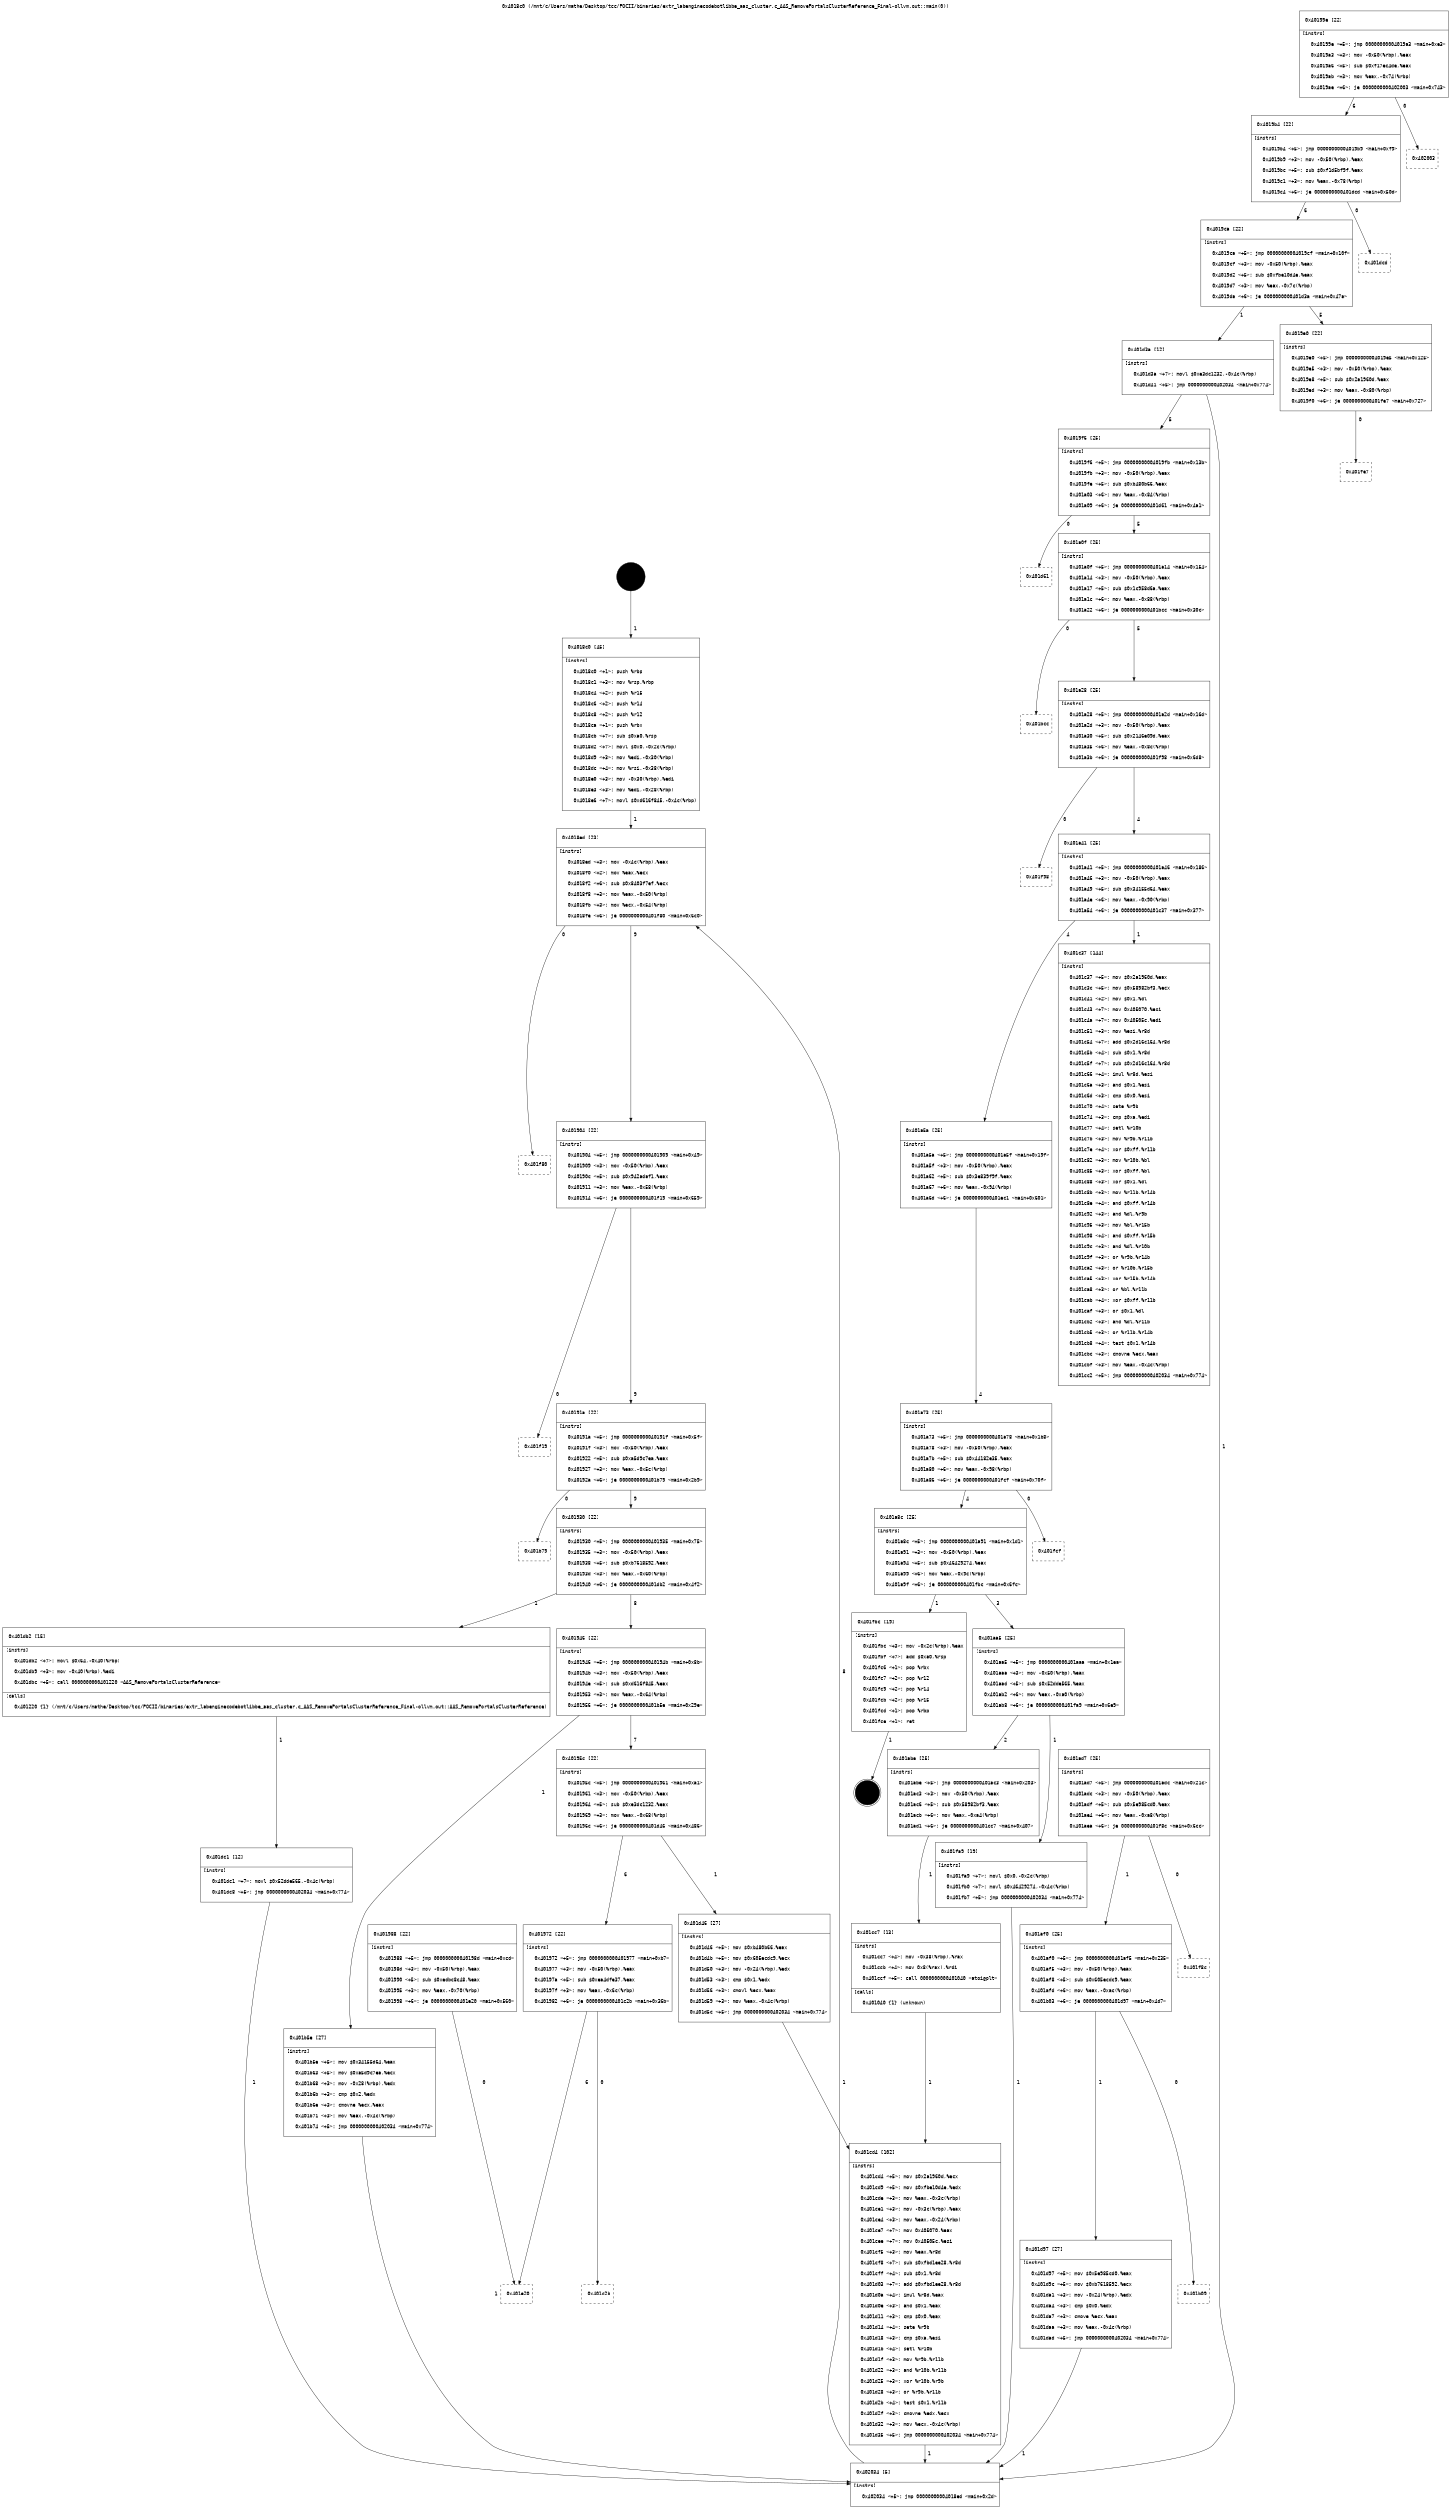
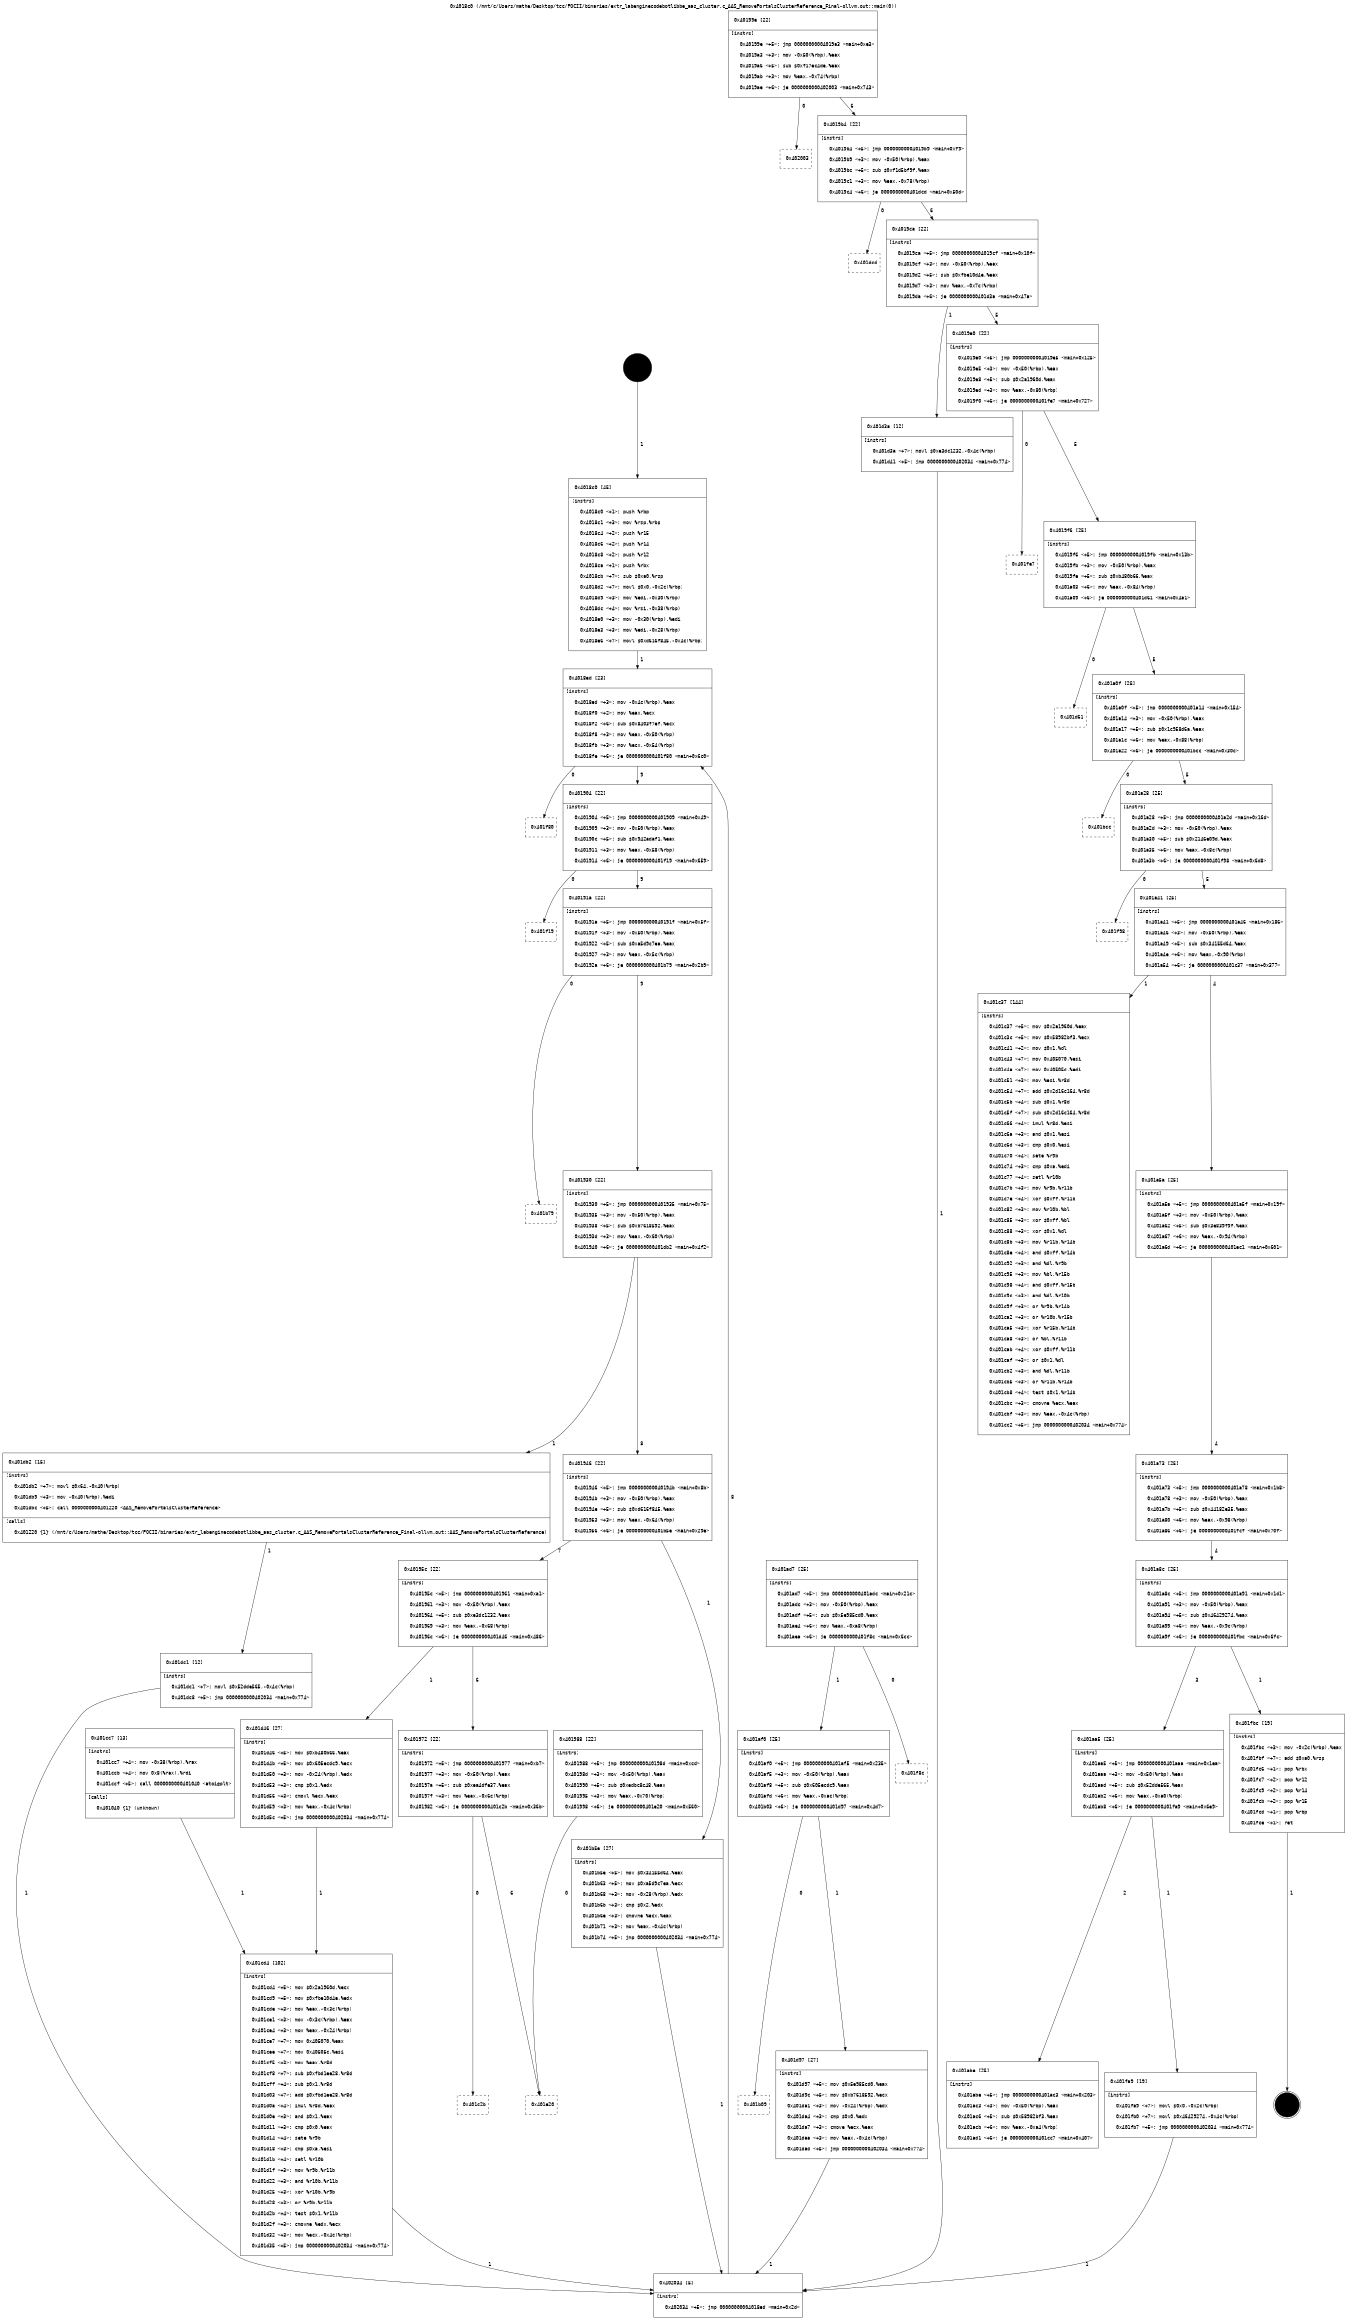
(1172, 410) -> (1070, 465)
(1137, 820) -> (1206, 880)
(1048, 1551) -> none
(919, 1877) -> none
